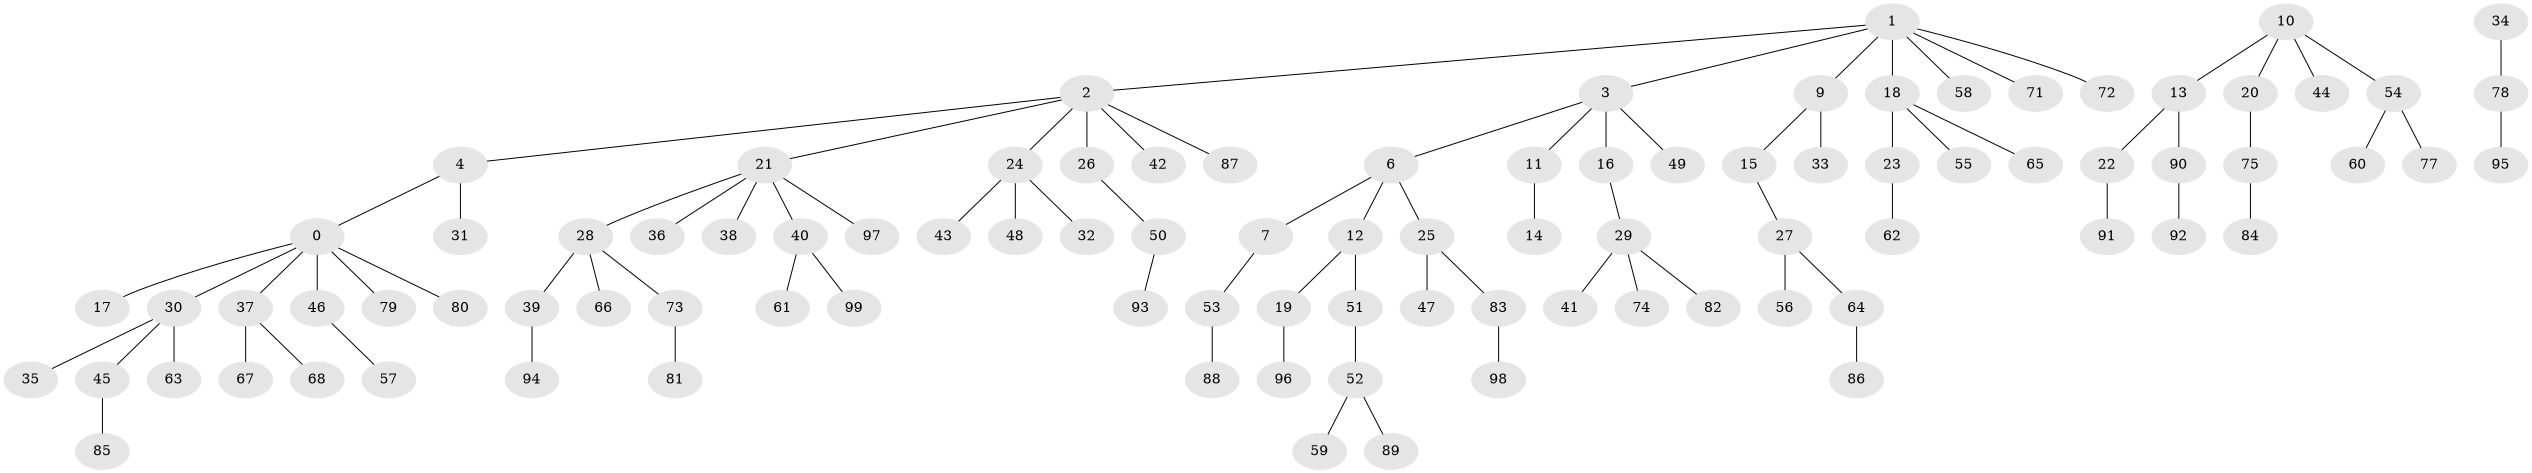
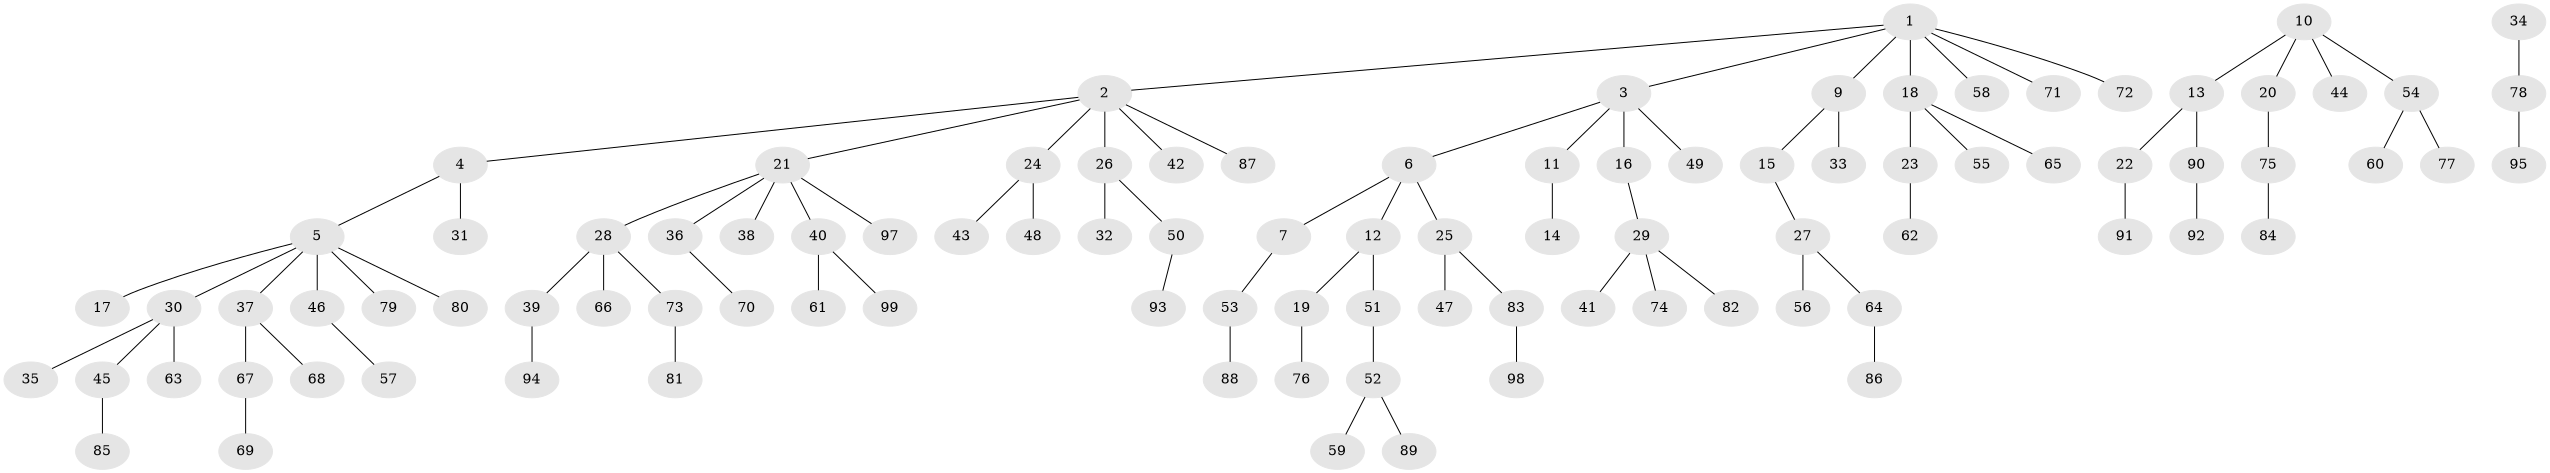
(1051, 201) -> (1105, 201)
(317, 237) -> (317, 237)
none -> (747, 308)
(1284, 380) -> (1302, 380)
none -> (246, 451)
